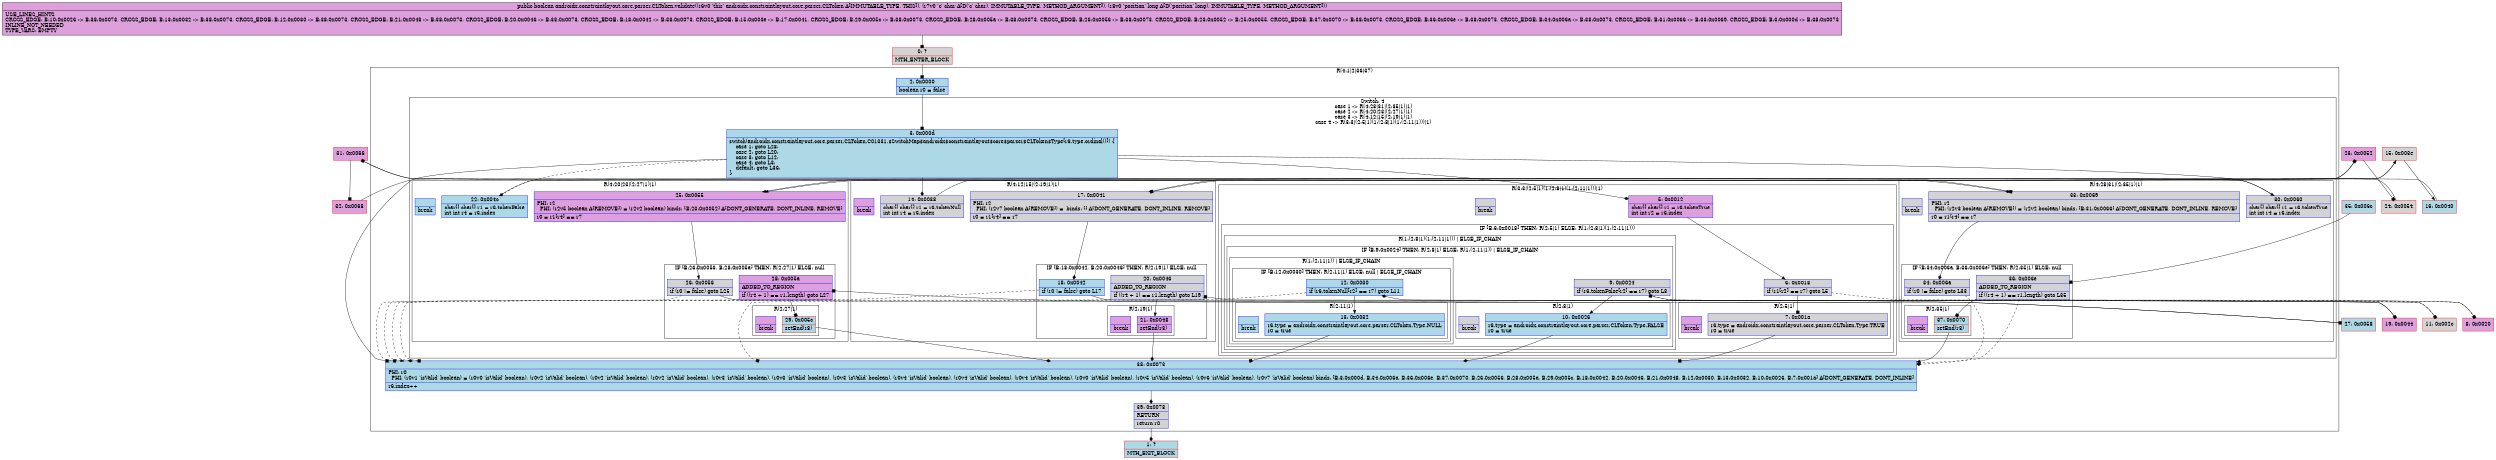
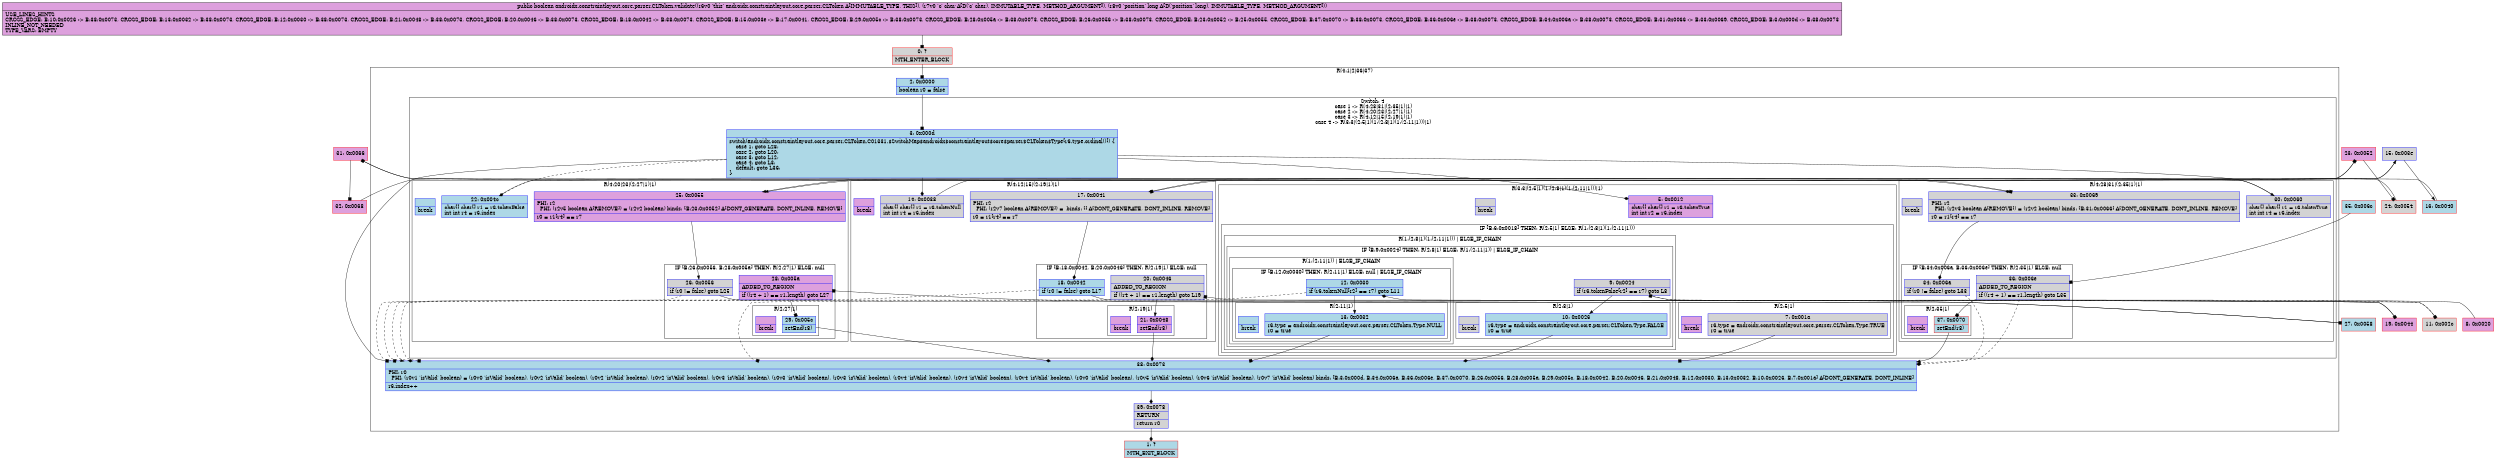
(2399, 154) -> (2399, 154)
(1798, 288) -> none
(799, 325) -> (799, 325)
